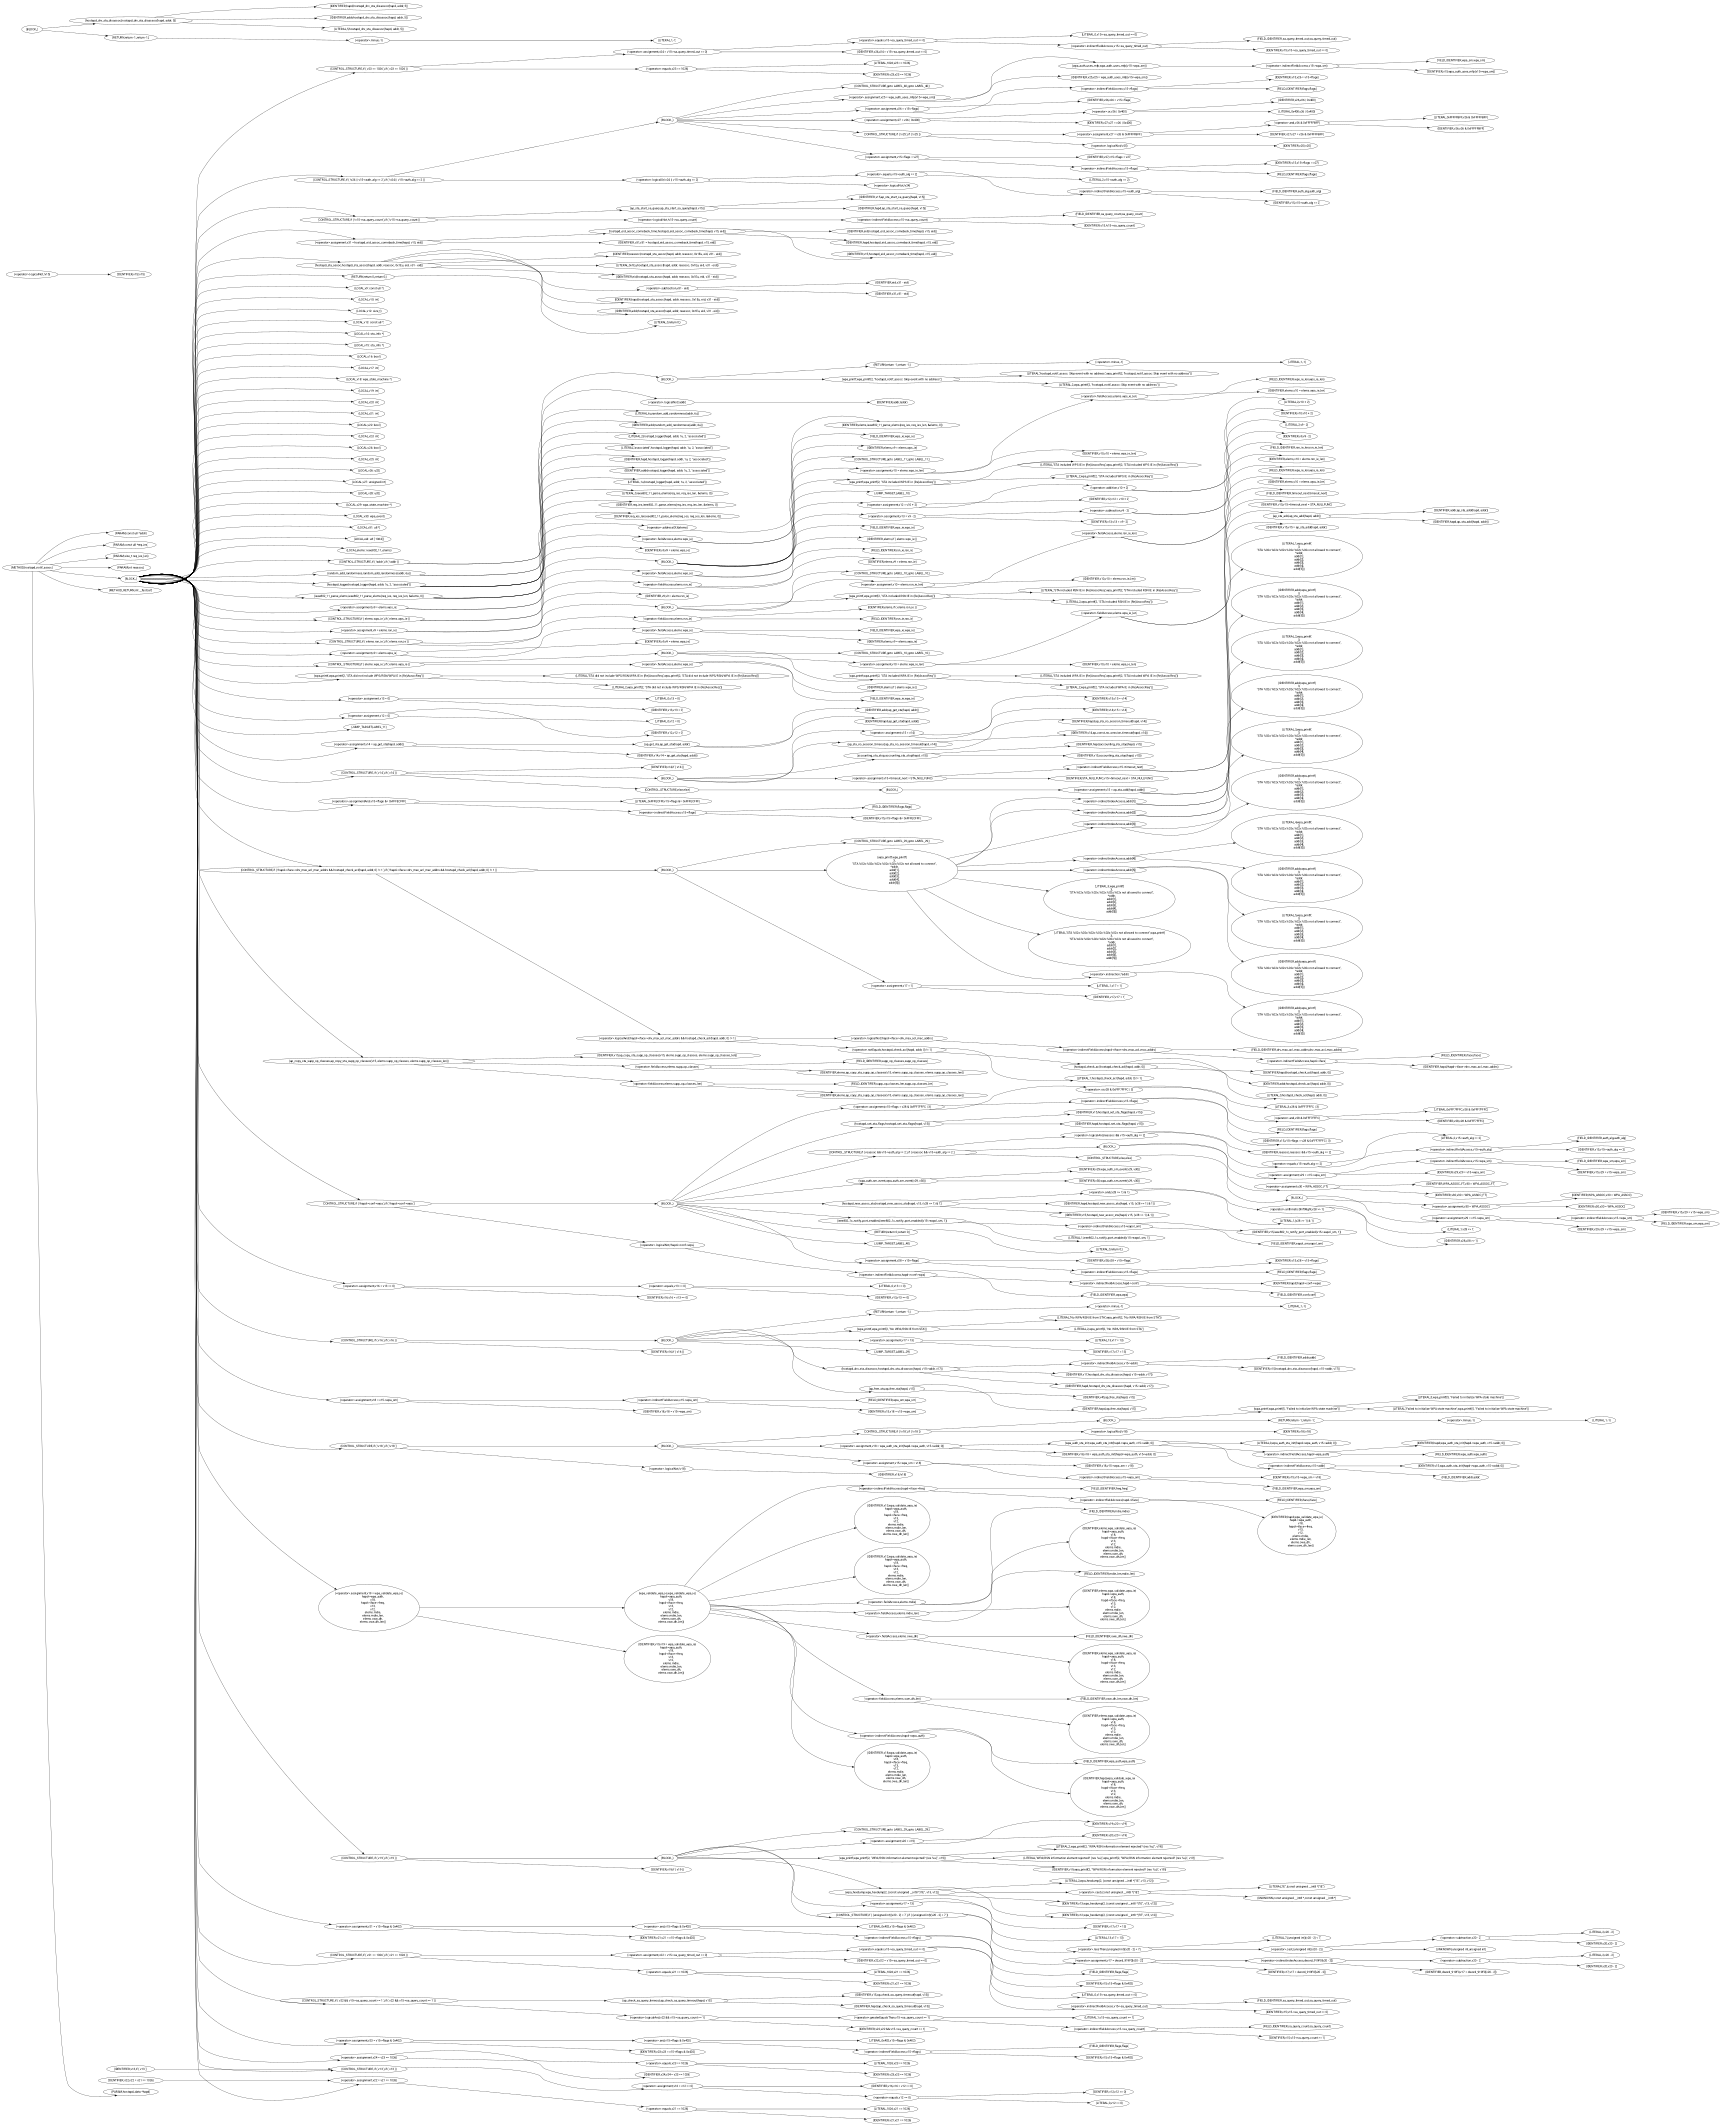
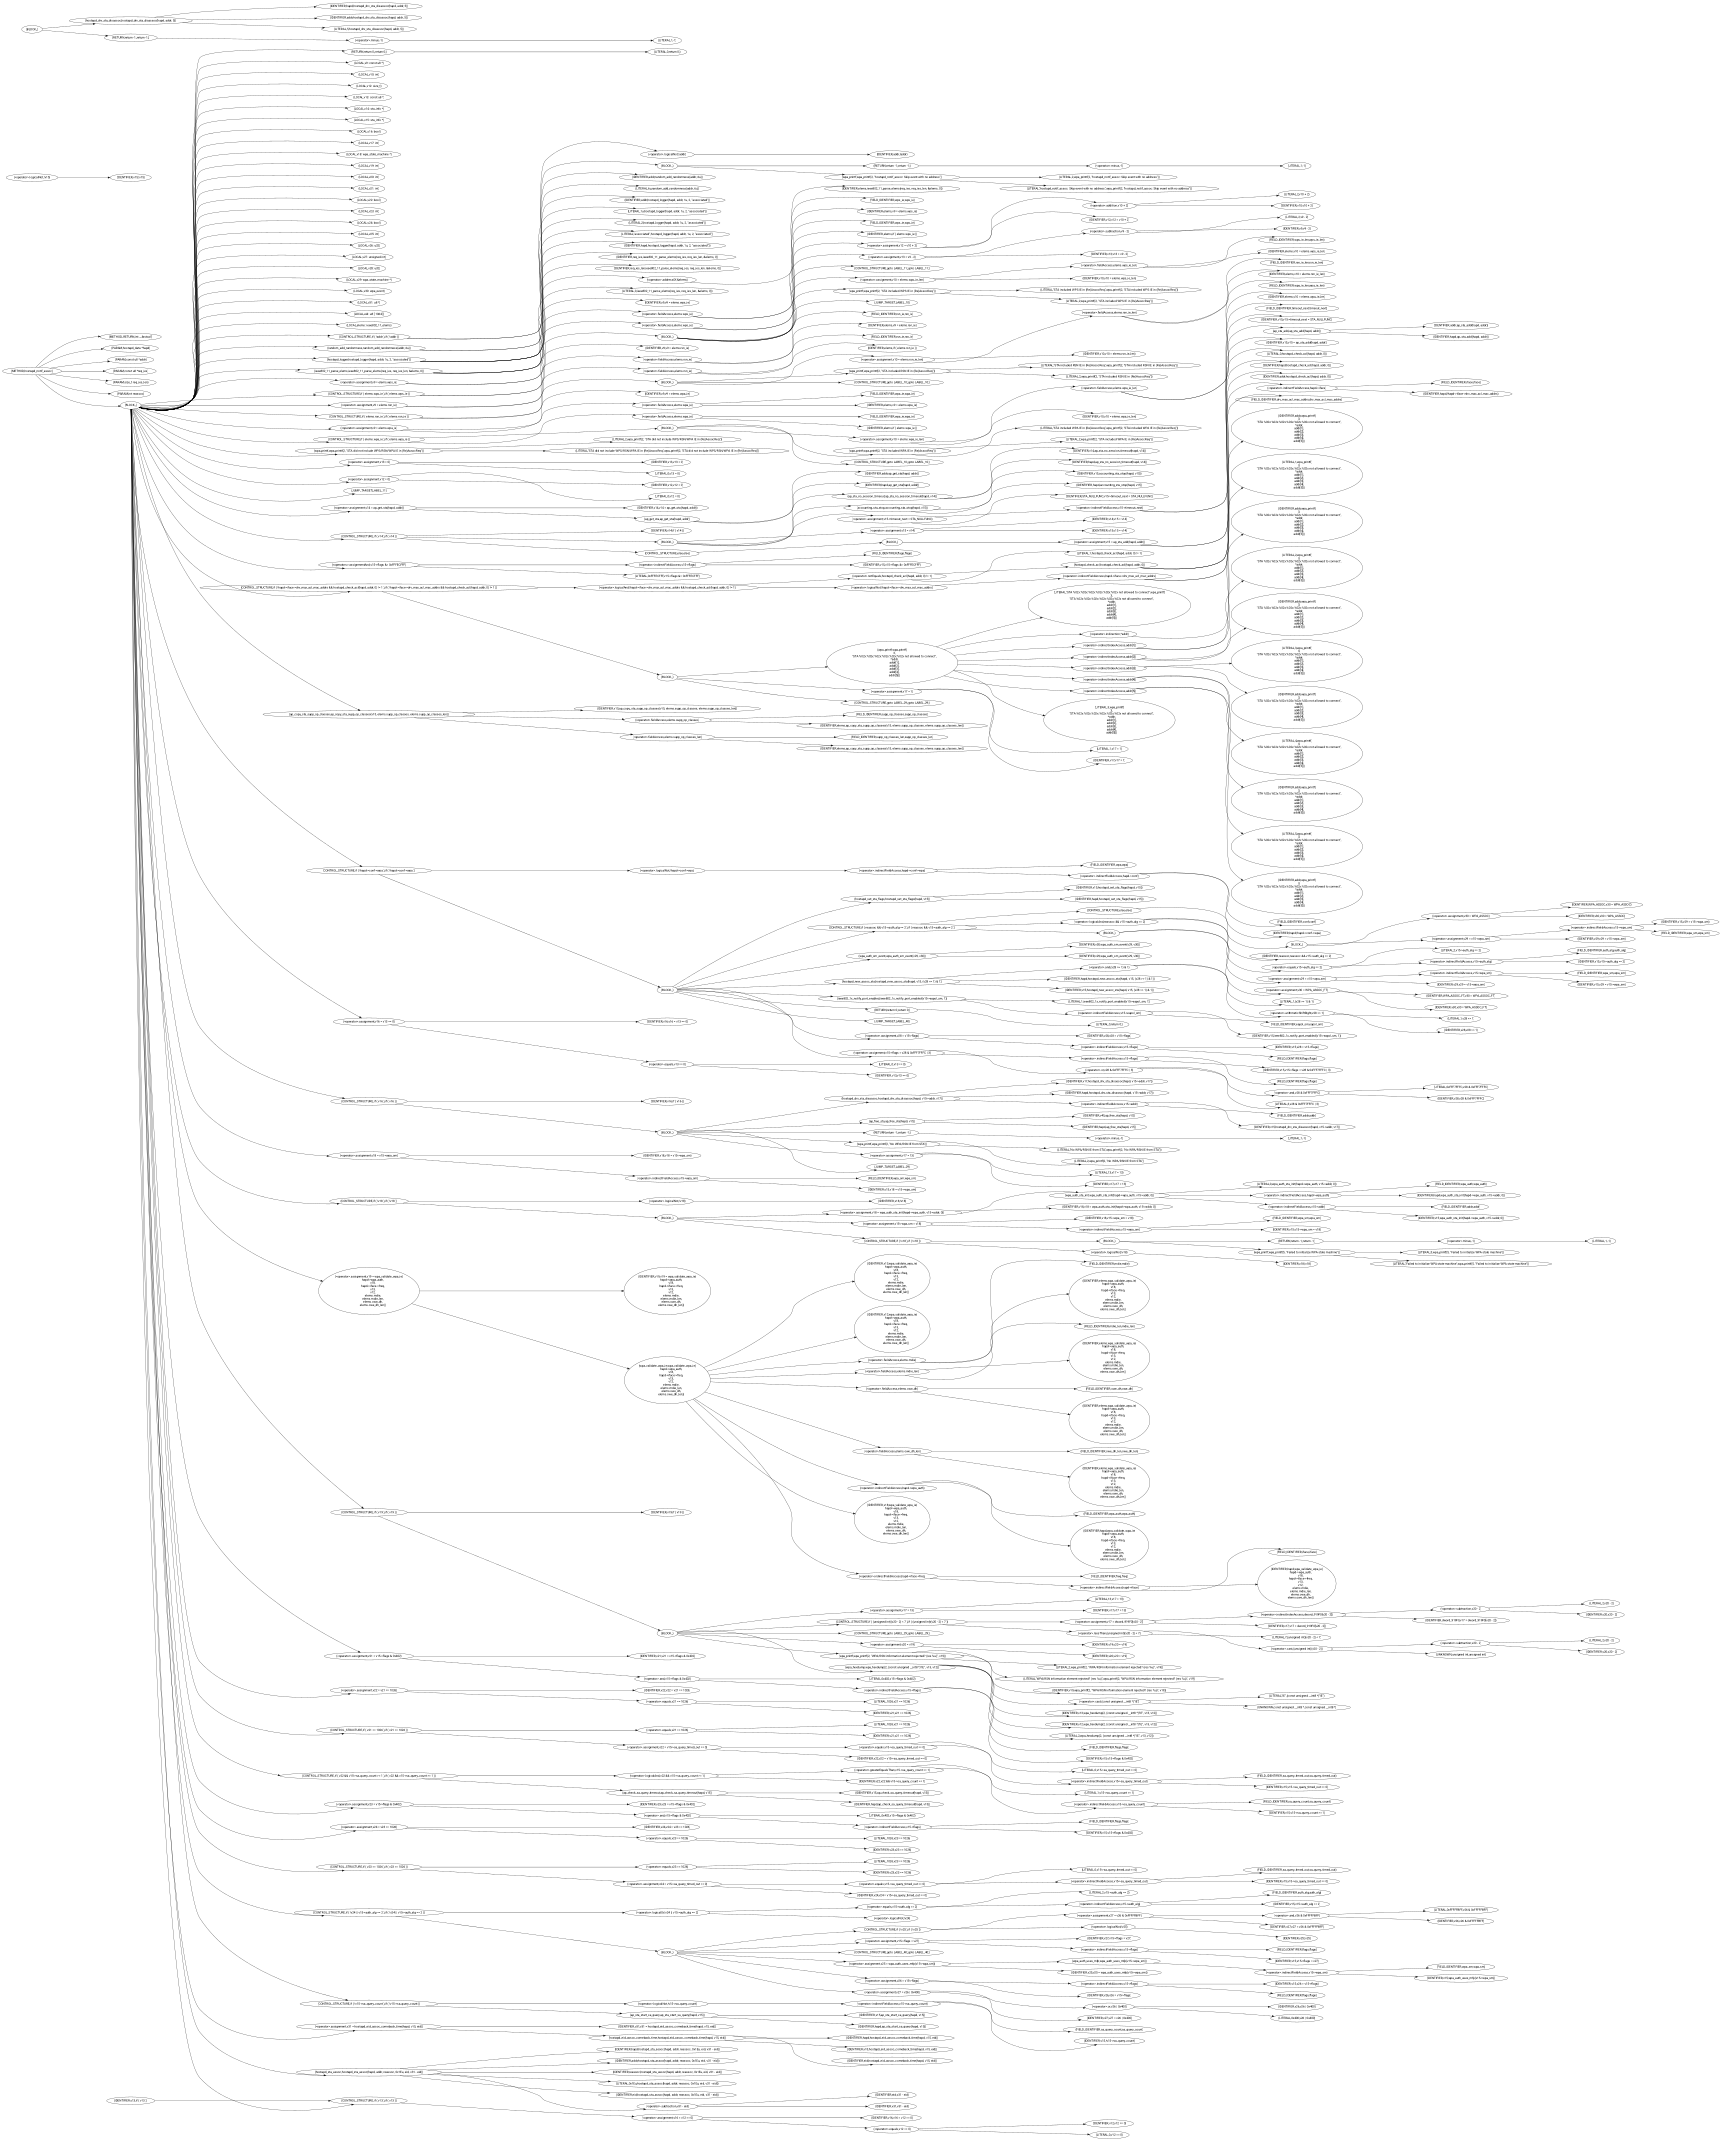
(1109, 733) -> (1109, 451)
(246, 2080) -> (520, 1690)
